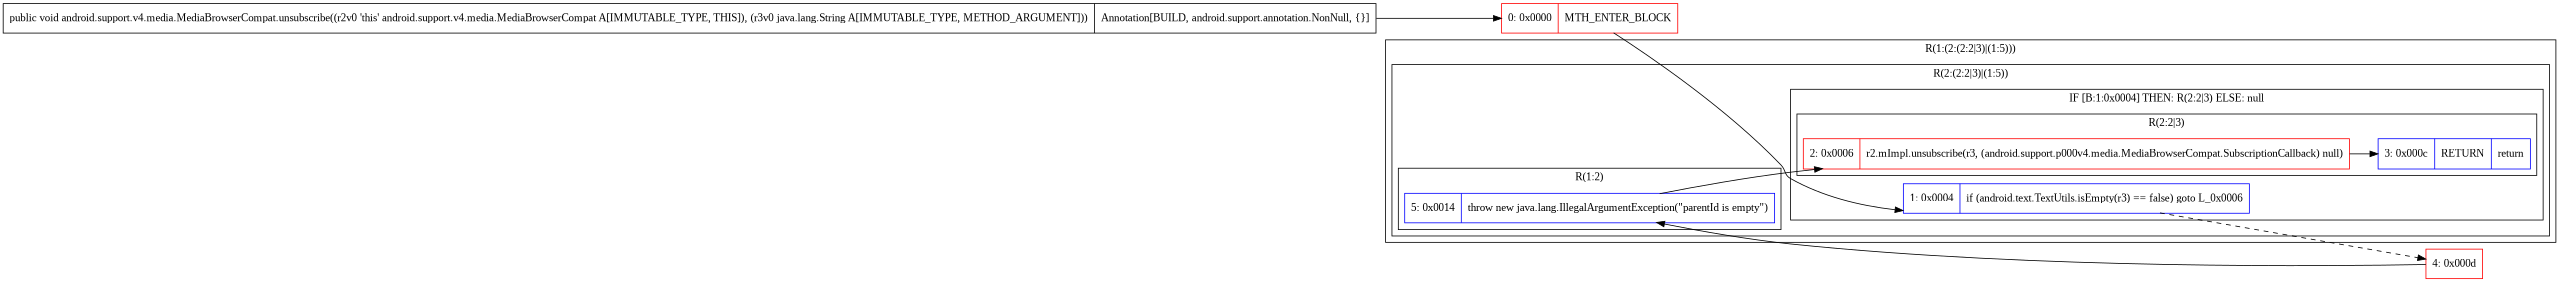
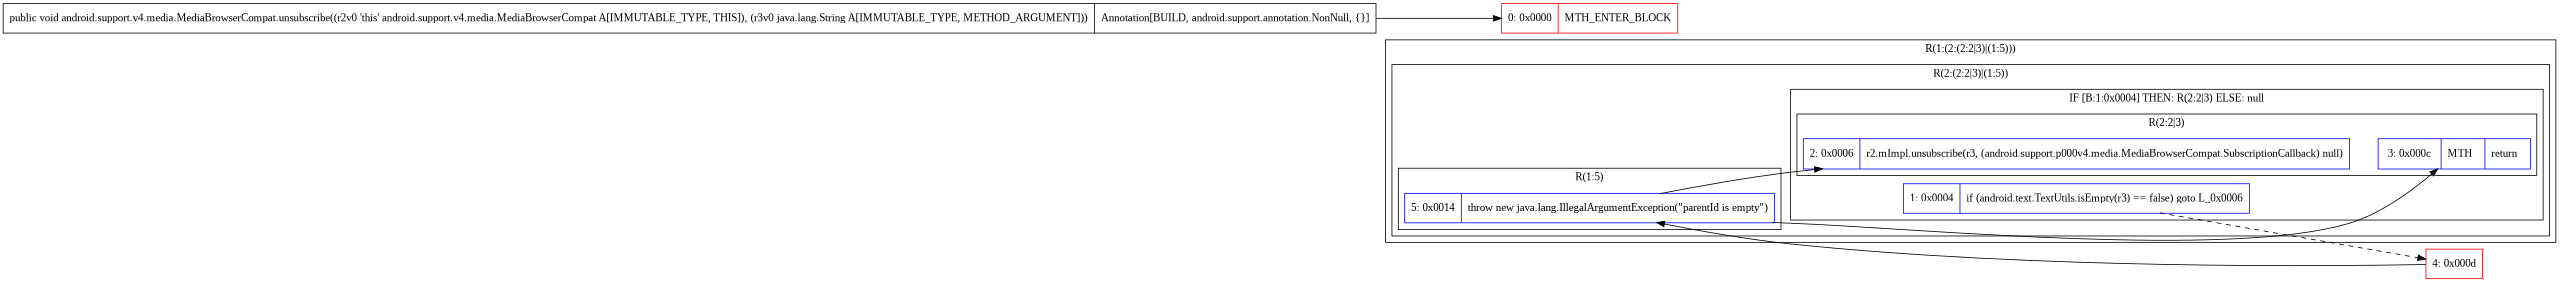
(1750, 135) -> none
(2463, 153) -> (2460, 153)
(2076, 154) -> (2076, 154)
(2360, 154) -> (2110, 239)
(1590, 177) -> (1590, 177)
